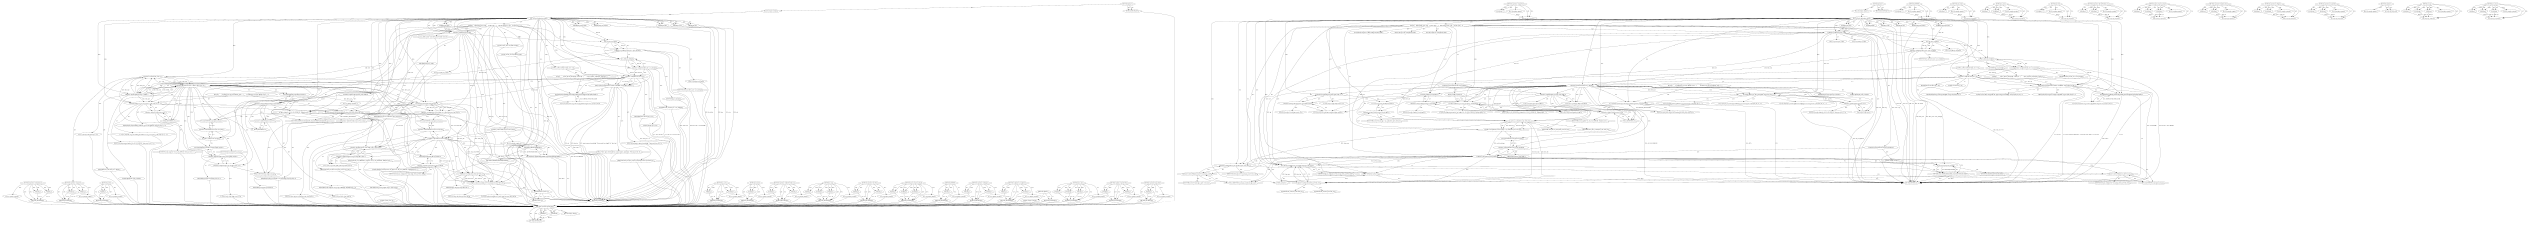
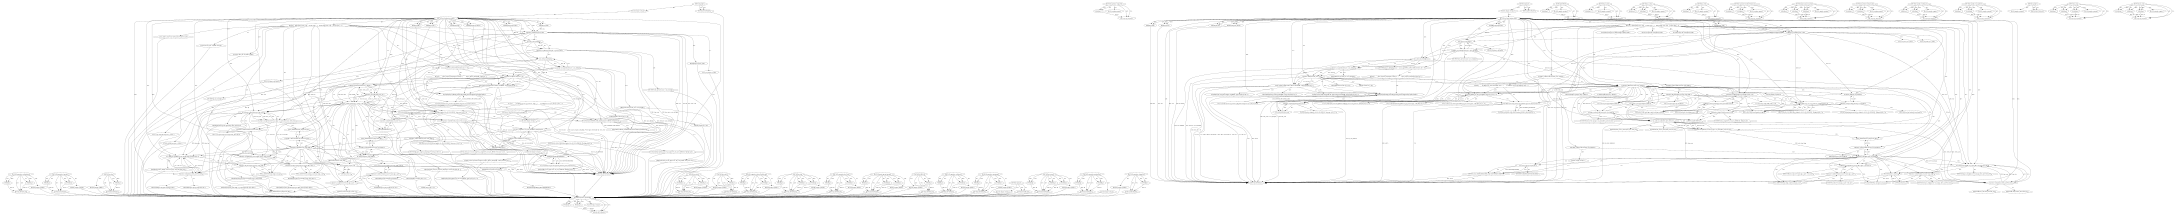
none -> (1551, 77)
(100, 103) -> (380, 134)
(81, 111) -> (396, 139)
